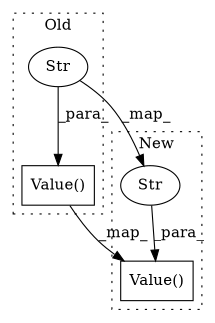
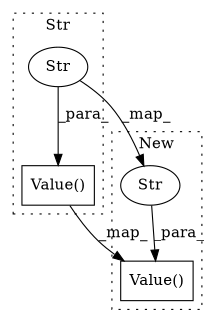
(58, 26) -> (58, 26)
